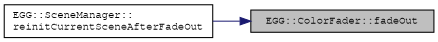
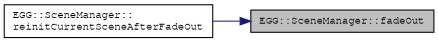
(342, 21) -> (342, 21)
